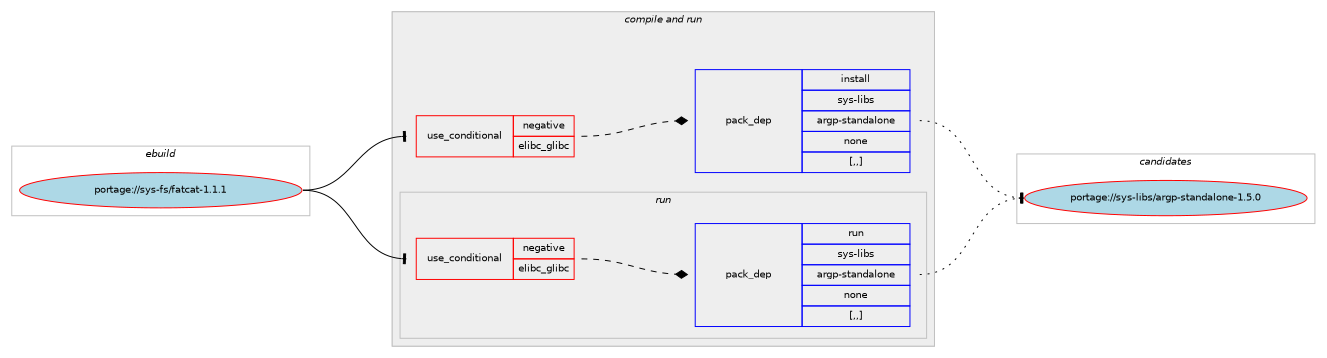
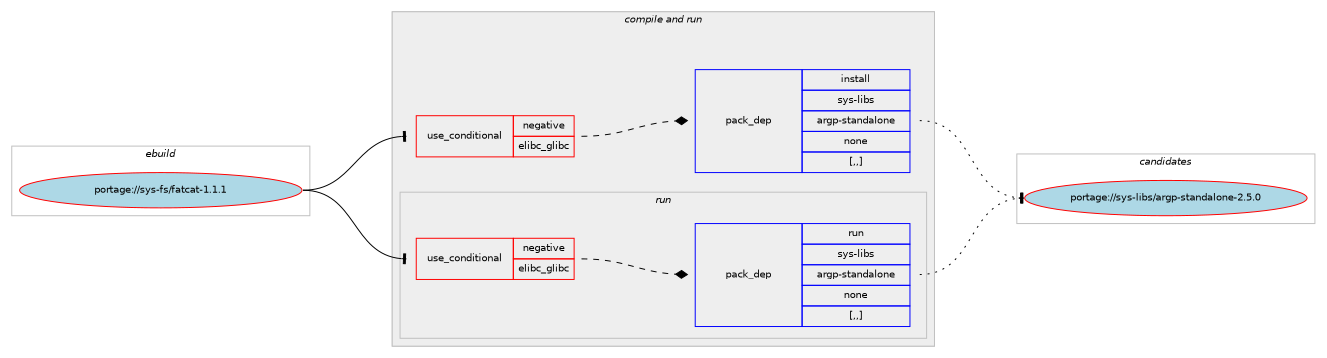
(1166, 198) -> (1166, 198)
